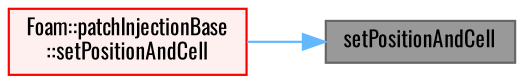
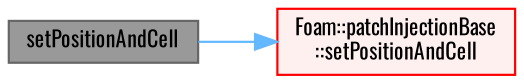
(275, 42) -> (227, 42)
